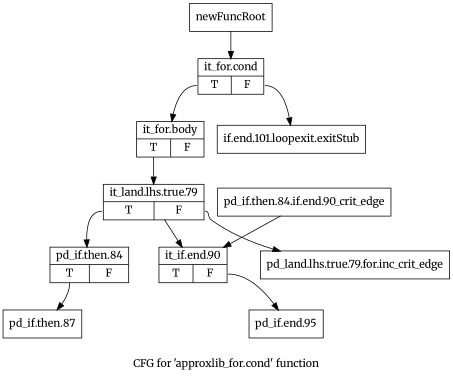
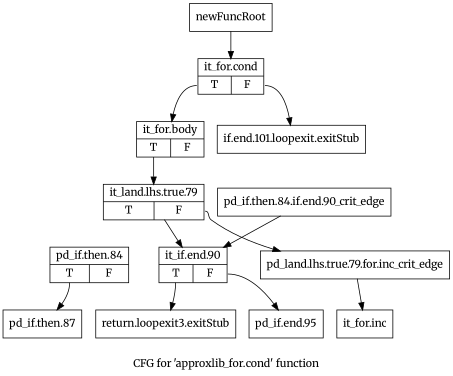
(89, 222) -> none
none -> (166, 324)
none -> (365, 324)
